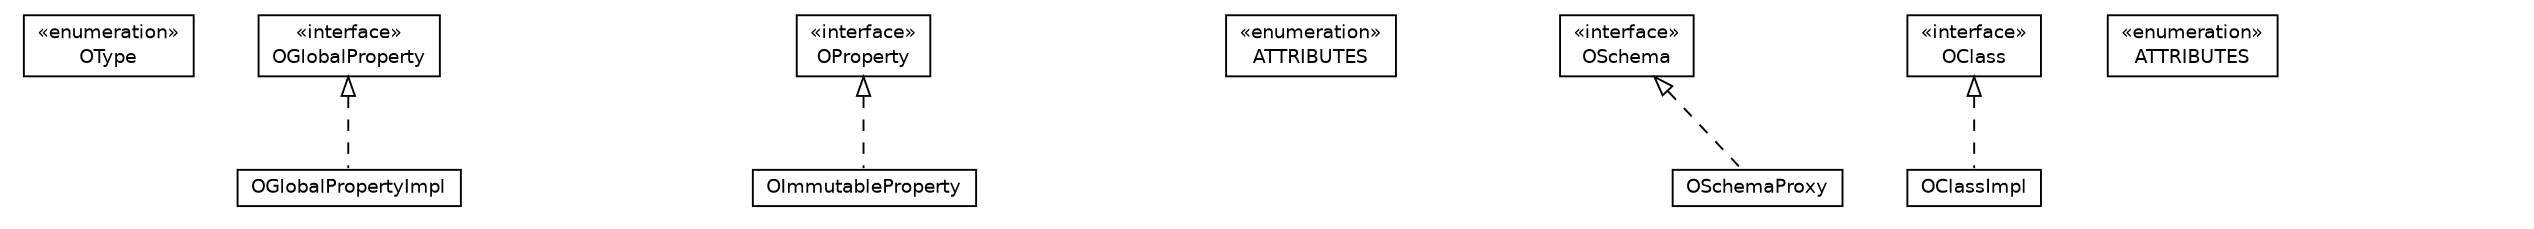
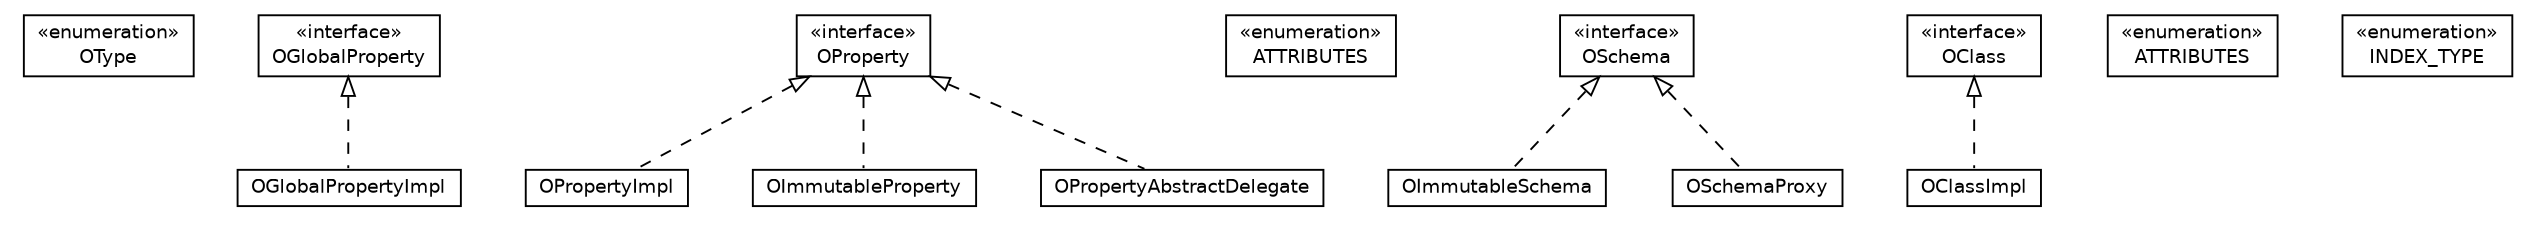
none -> (2426, 46)
none -> (606, 187)
none -> (1182, 187)
none -> (1497, 187)
